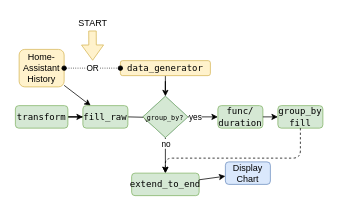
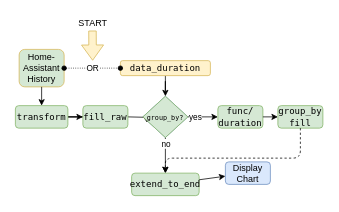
(42, 68) -> (42, 68)
(165, 68) -> (165, 68)
(75, 94) -> (42, 93)
